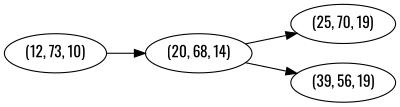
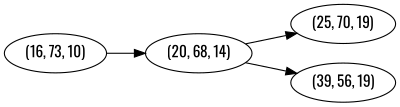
(55, 53) -> (55, 53)
